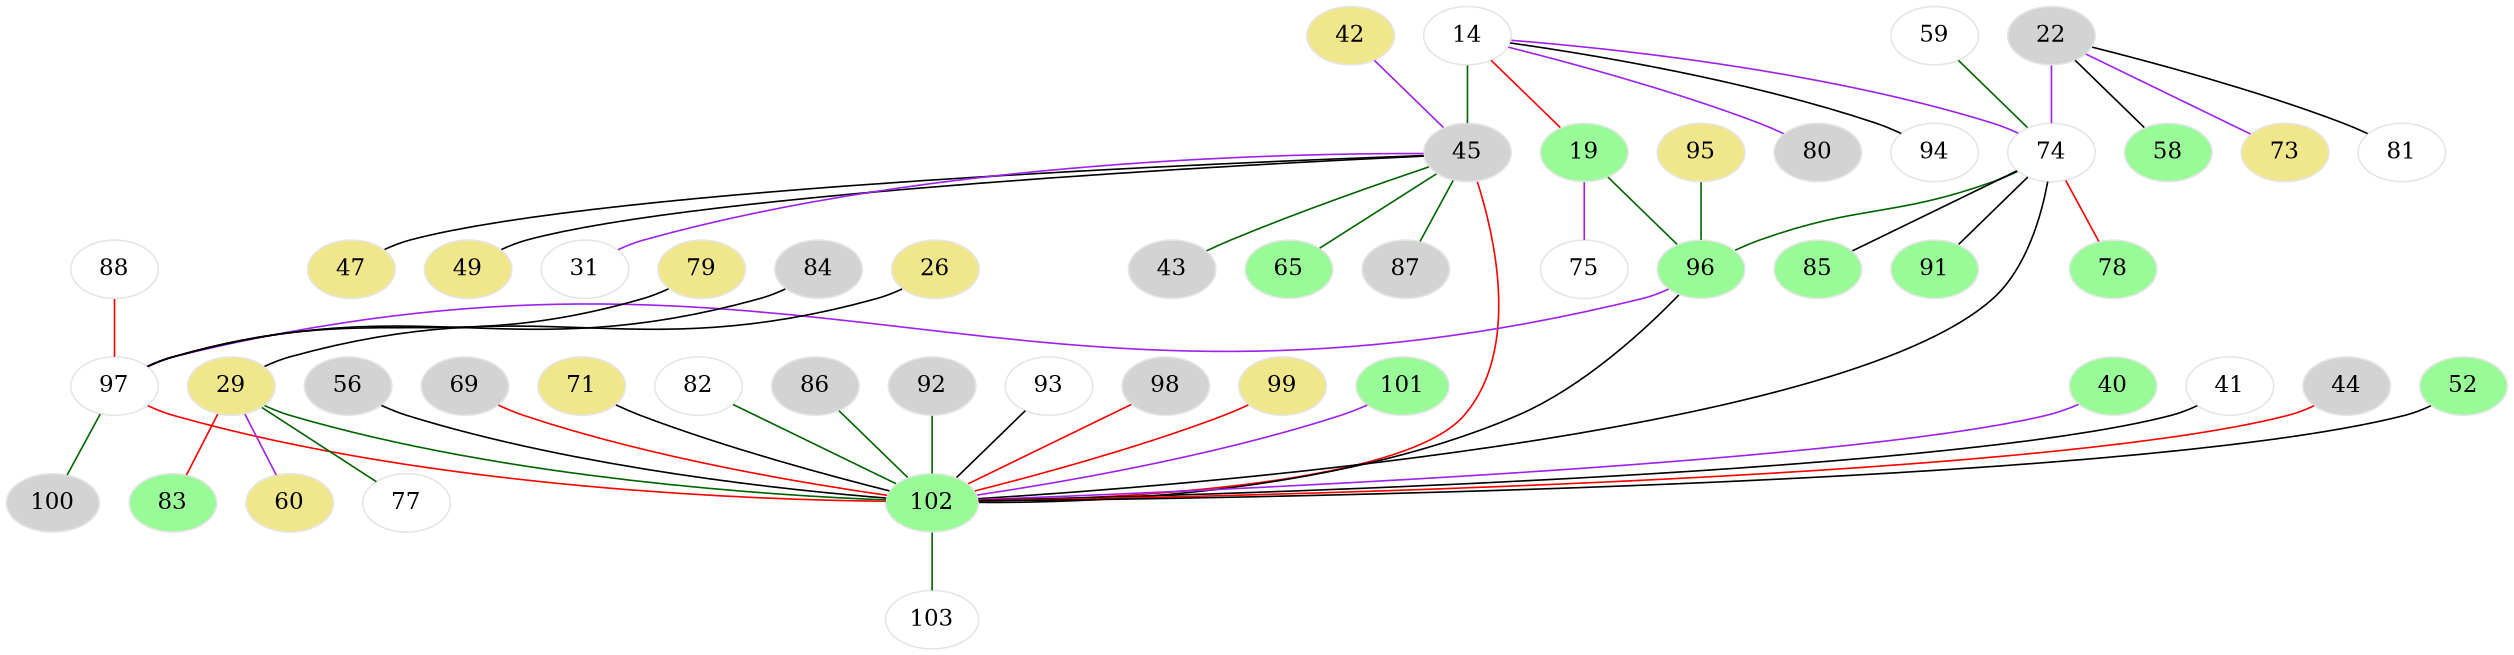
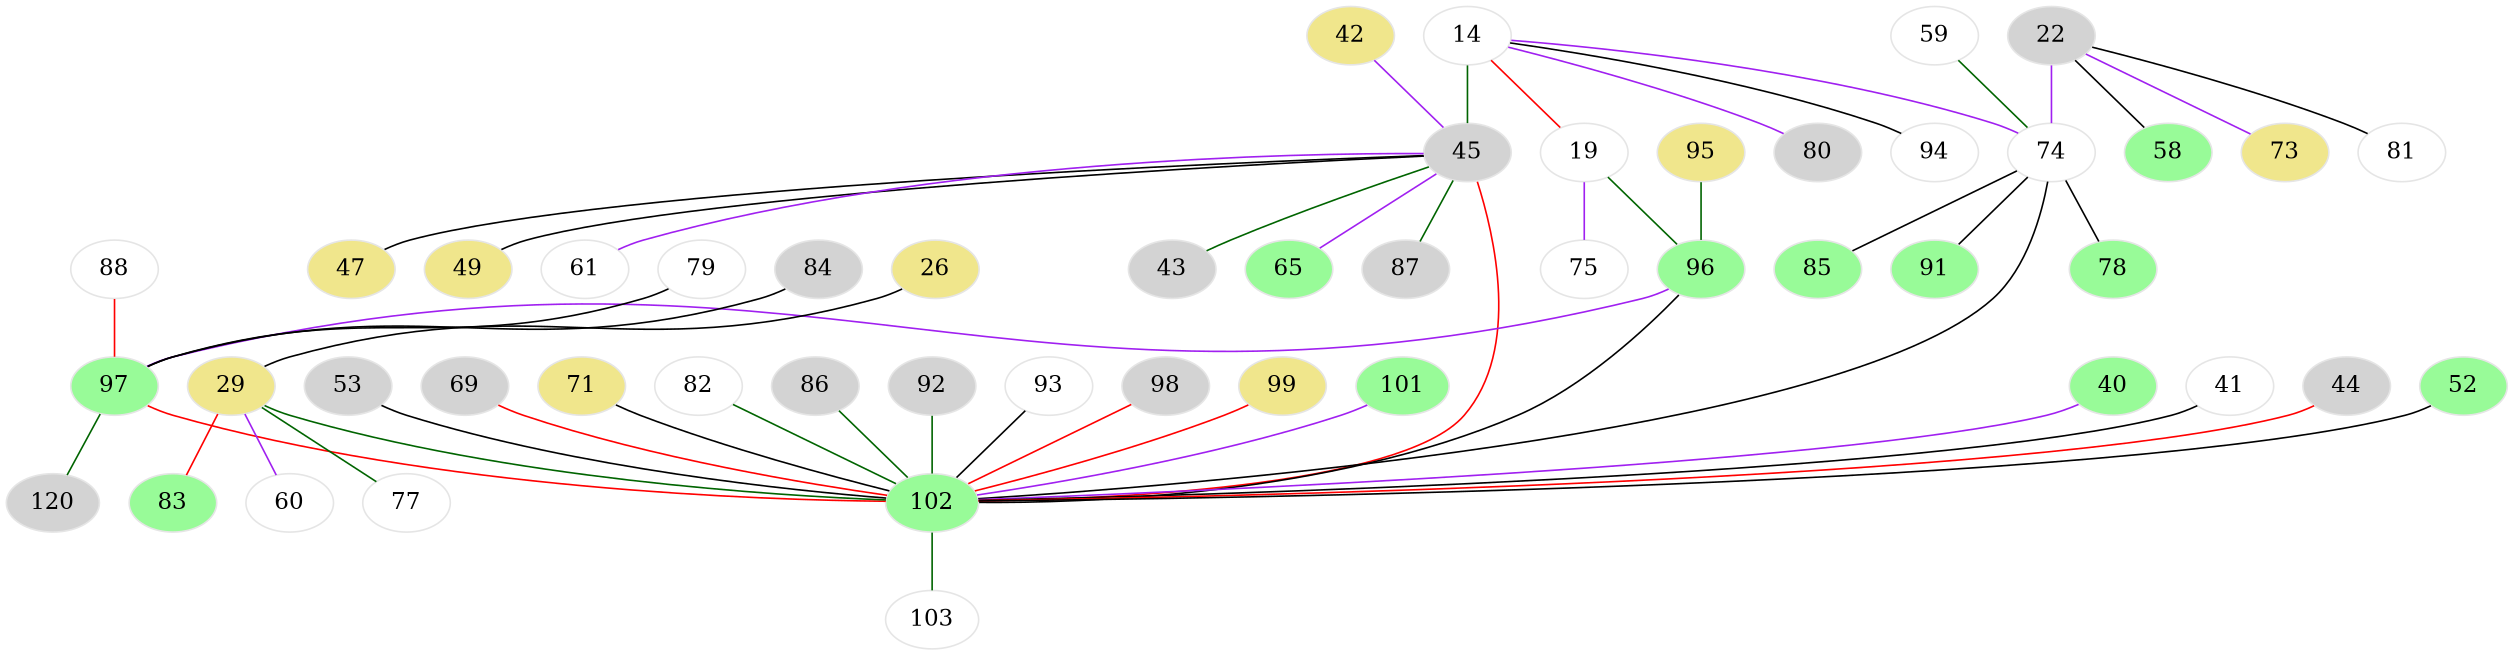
(1584, 152) -> (1584, 152)
(1378, 211) -> (1378, 211)
(1876, 211) -> none
(2082, 211) -> (2082, 211)
(585, 269) -> (585, 269)
(702, 269) -> (702, 269)
(115, 386) -> (115, 386)
(348, 386) -> (348, 386)
(53, 503) -> (53, 503)
(290, 503) -> (290, 503)
